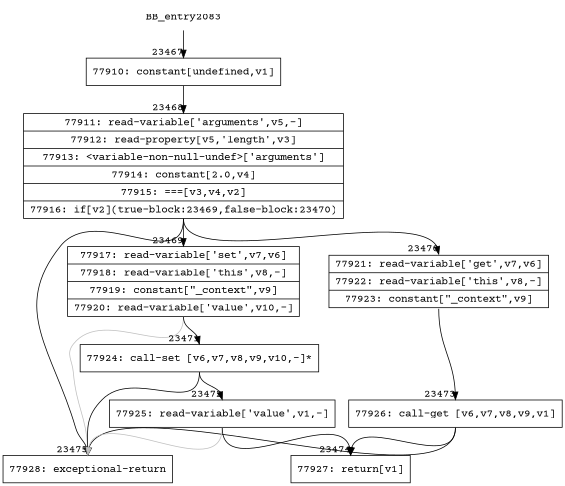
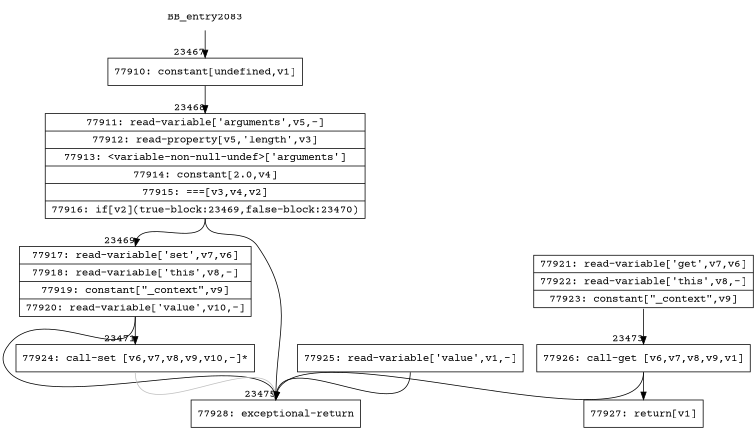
(308, 237) -> none
(82, 338) -> (55, 386)
(207, 384) -> none
(130, 388) -> (202, 387)
(293, 440) -> none
(159, 442) -> (347, 387)
